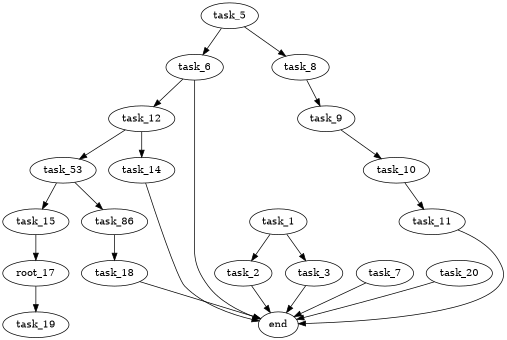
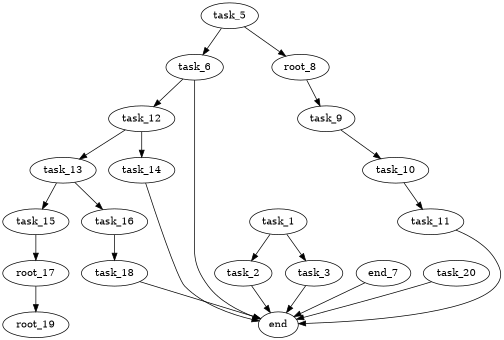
(301, 67) -> (301, 67)
(63, 170) -> (63, 170)
(115, 222) -> (115, 222)
(385, 273) -> (383, 273)
(36, 325) -> (36, 325)
